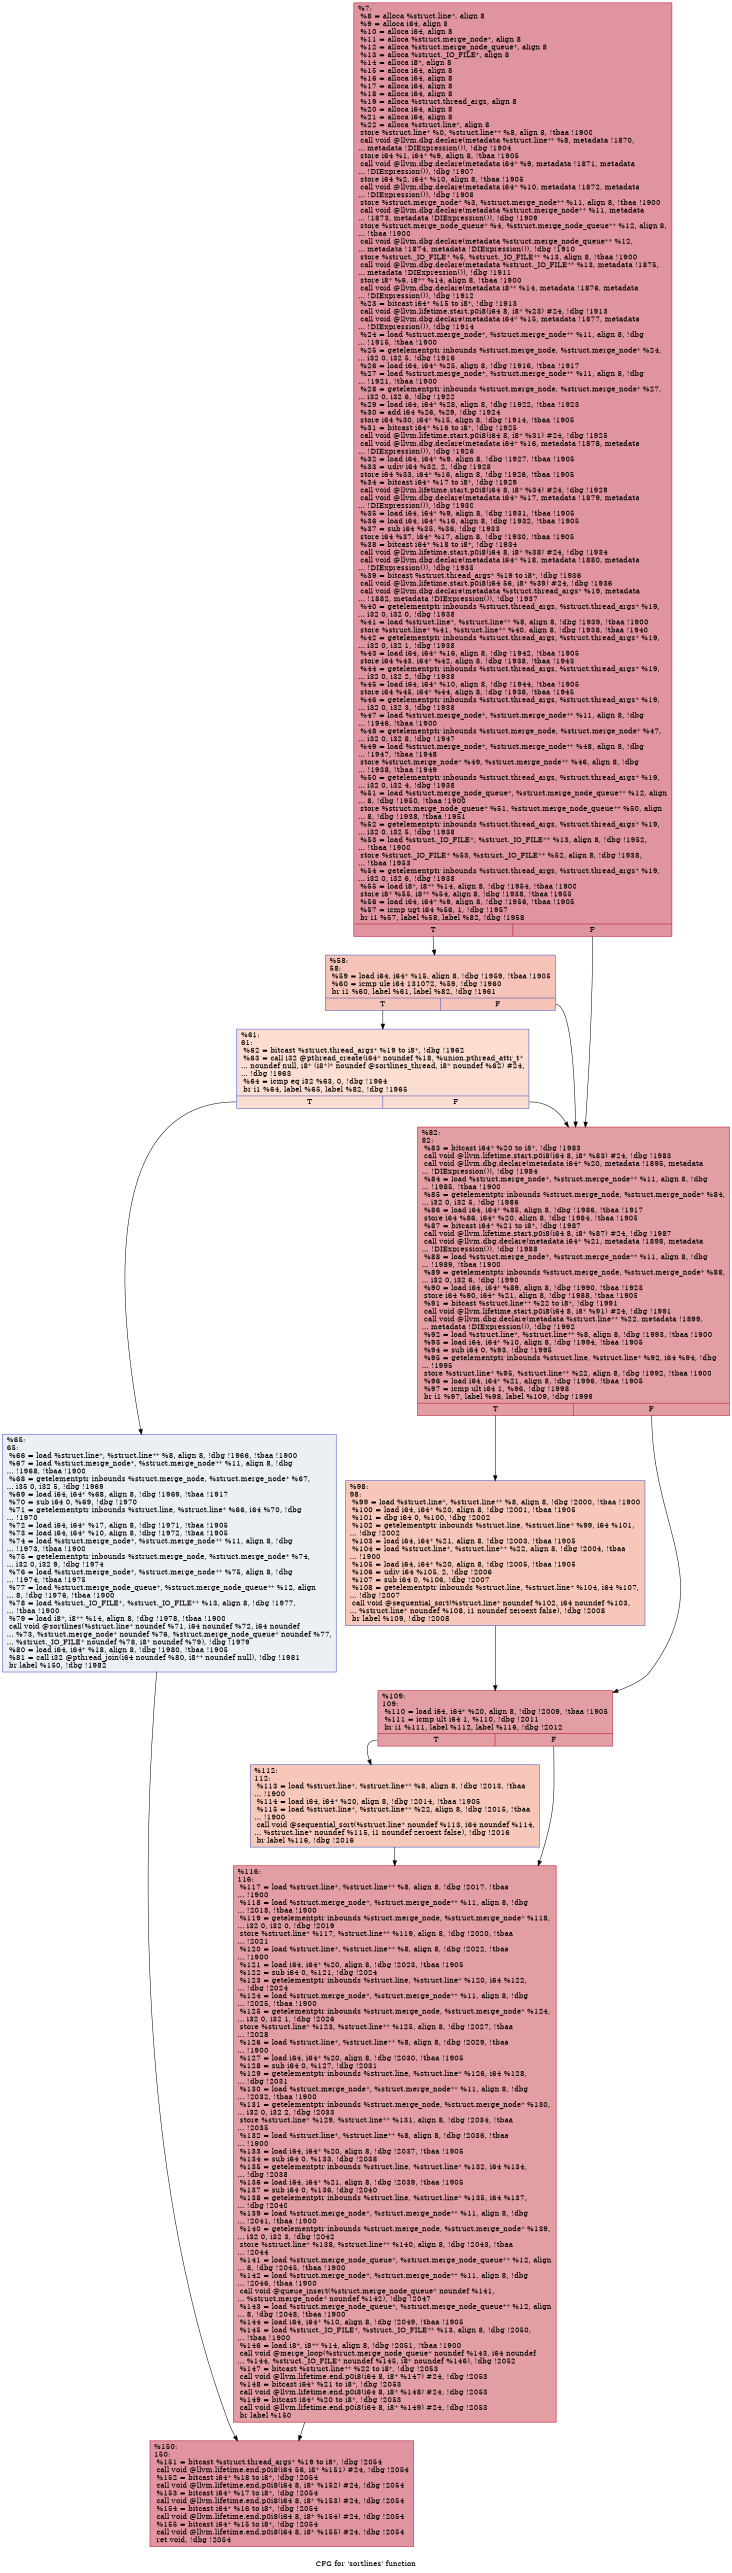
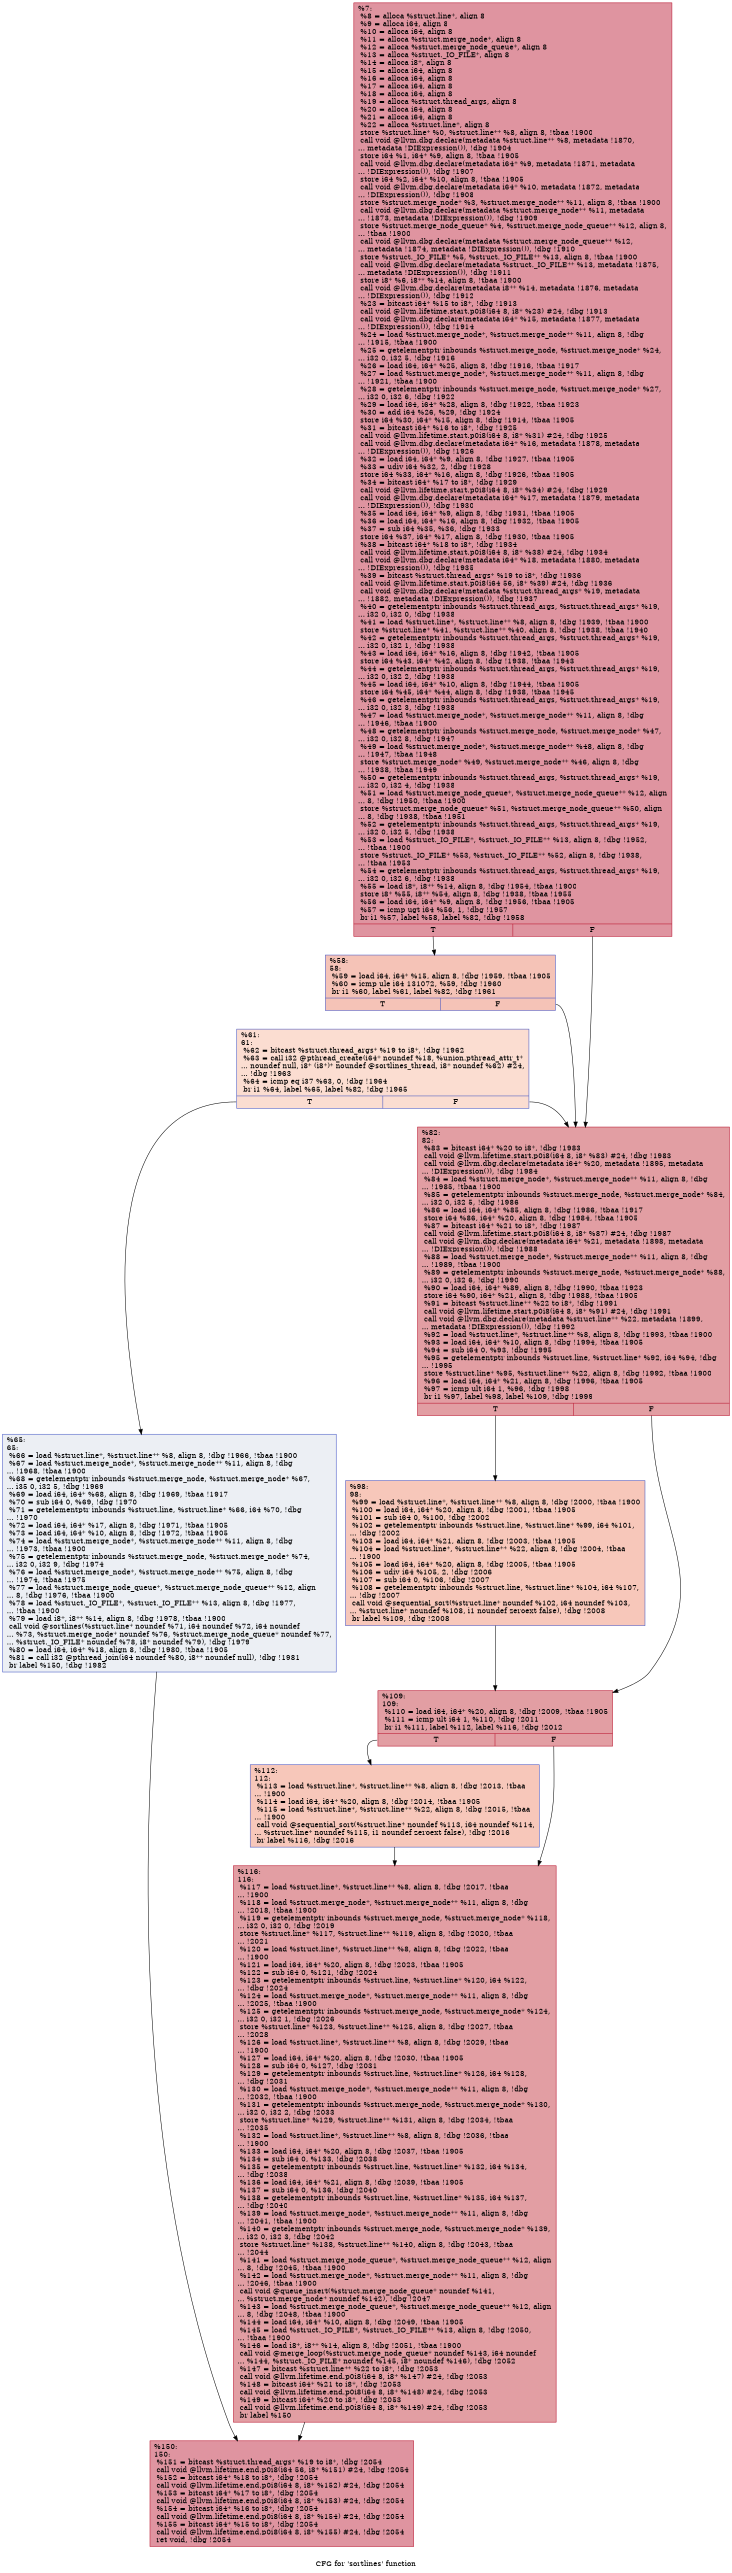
(383, 1017) -> none
(314, 1082) -> (314, 1082)
(420, 1518) -> (420, 1518)
